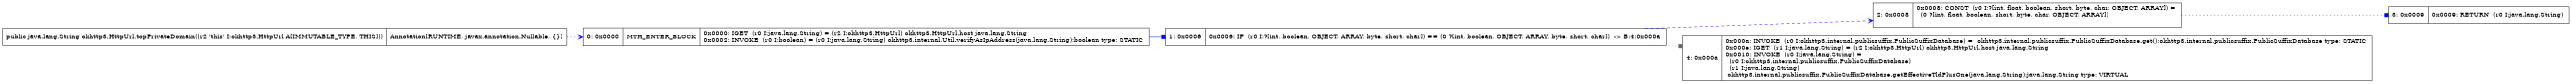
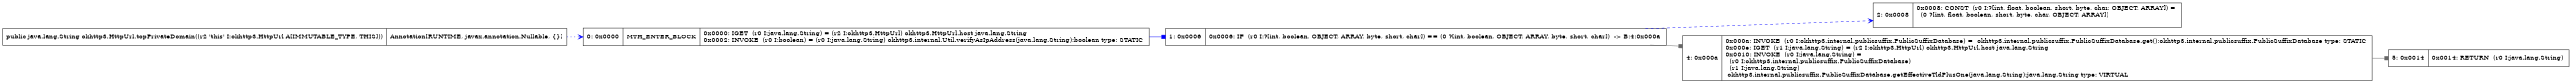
(2479, 15) -> none
(1664, 46) -> (1664, 46)
none -> (2479, 58)
